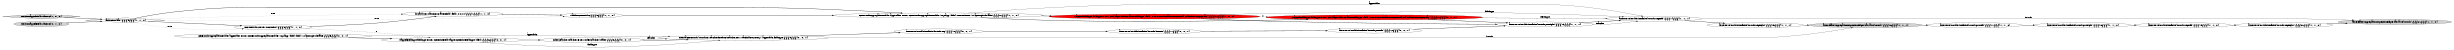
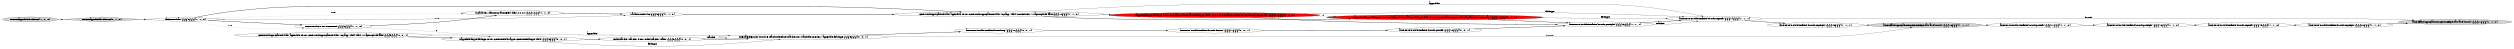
(41, 17) -> (30, 19)
(83, 18) -> (59, 19)
(363, 20) -> (424, 19)
(41, 24) -> (102, 19)
